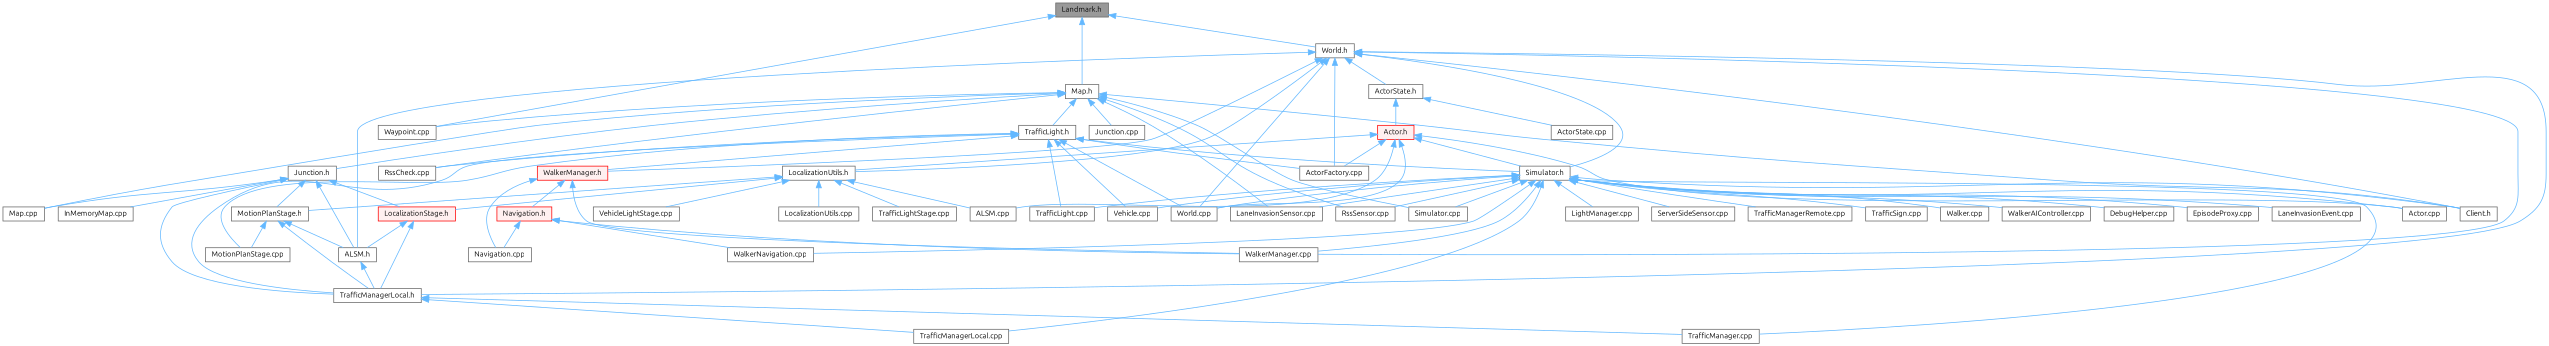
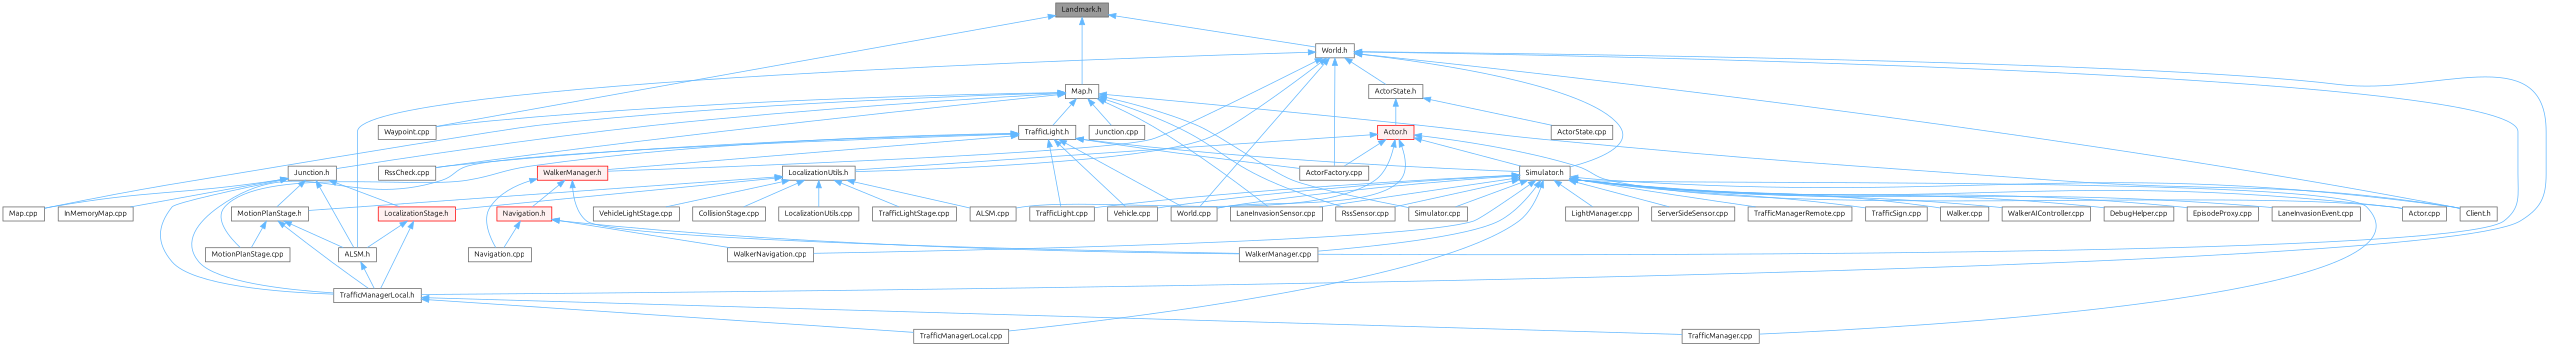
none -> (729, 214)
